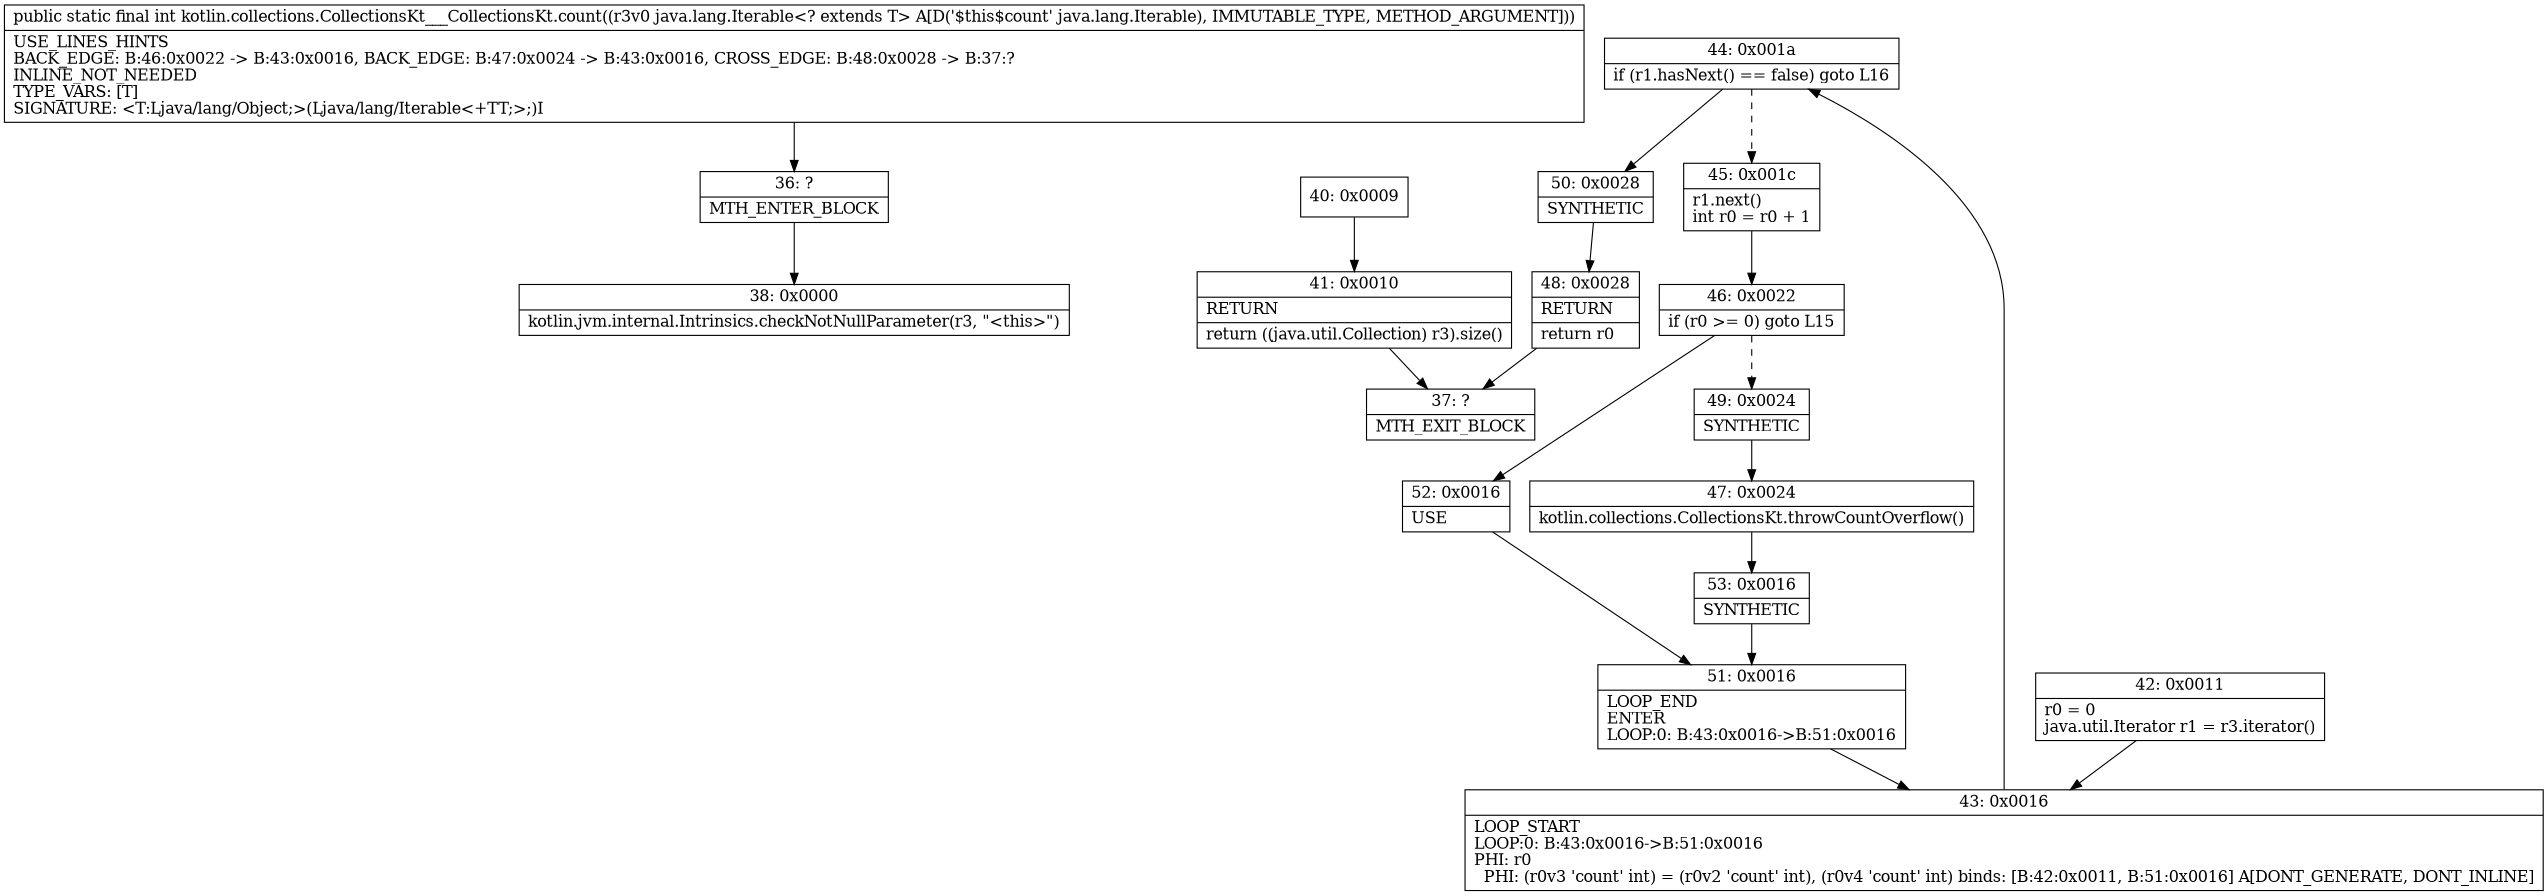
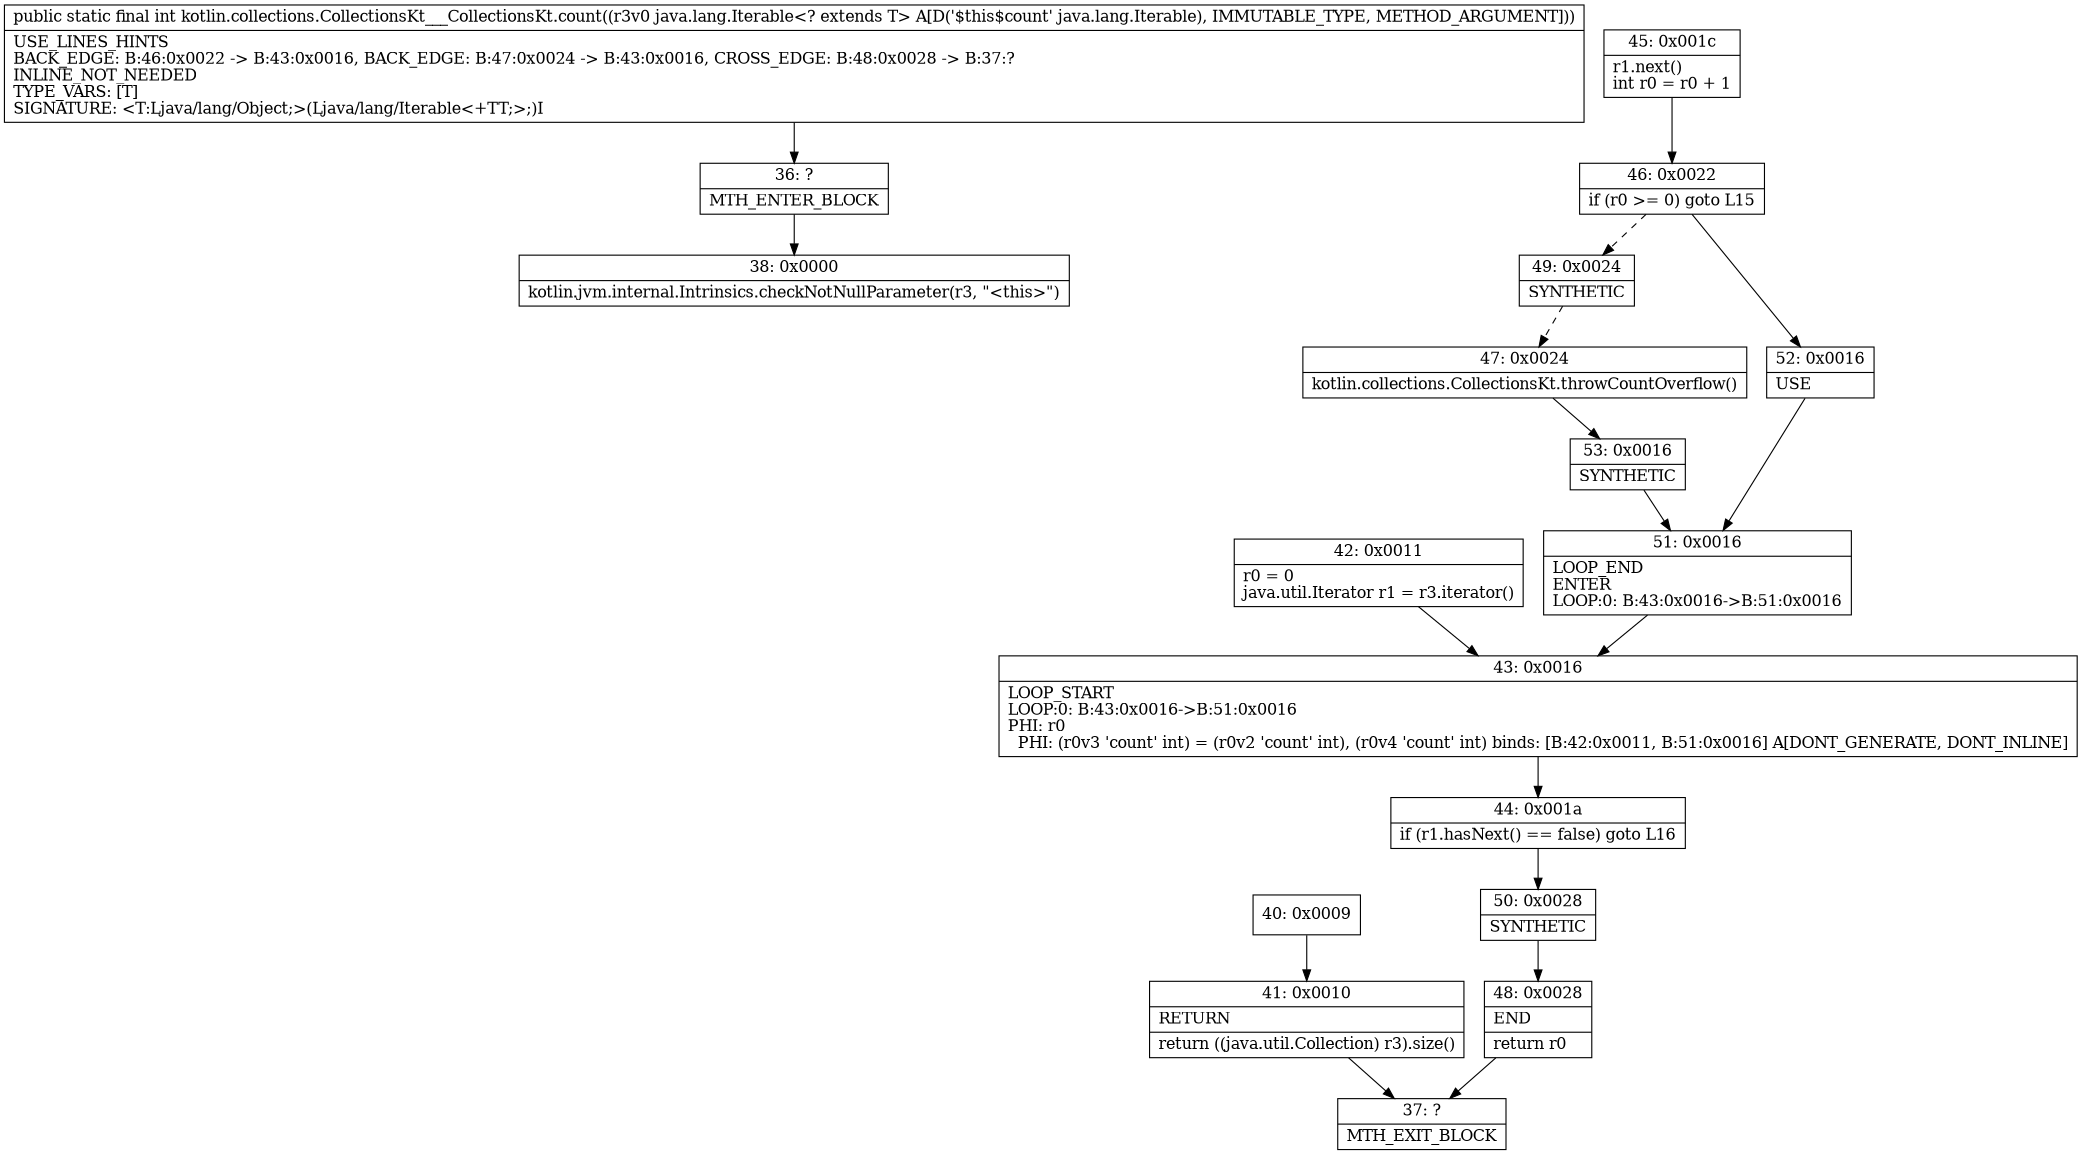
(1752, 120) -> none
(1577, 309) -> (1512, 1019)
(1752, 455) -> (1554, 322)
